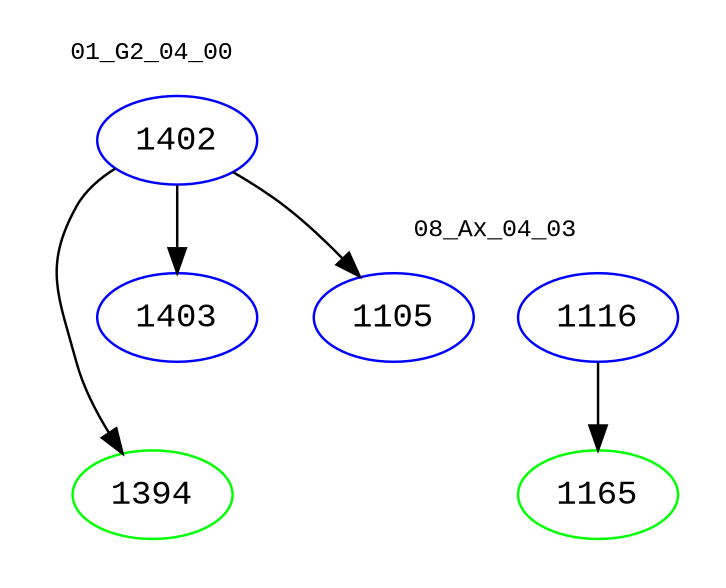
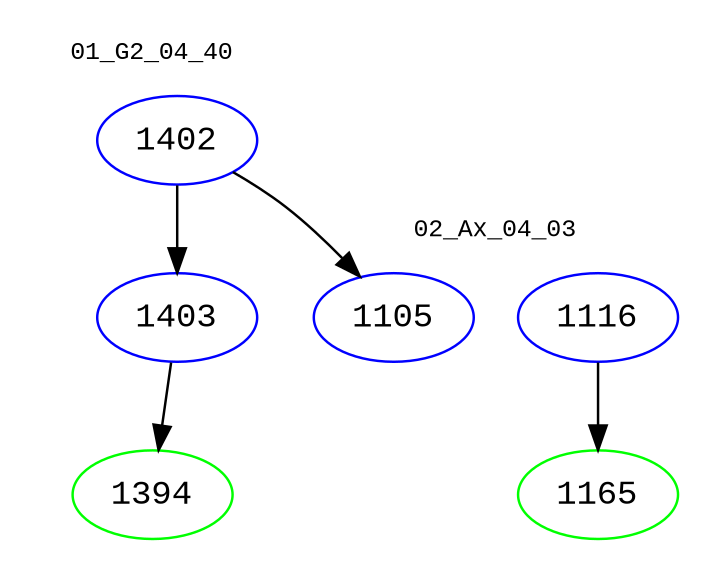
(153, 53) -> (153, 53)
(496, 230) -> (496, 230)
(59, 295) -> (167, 394)
